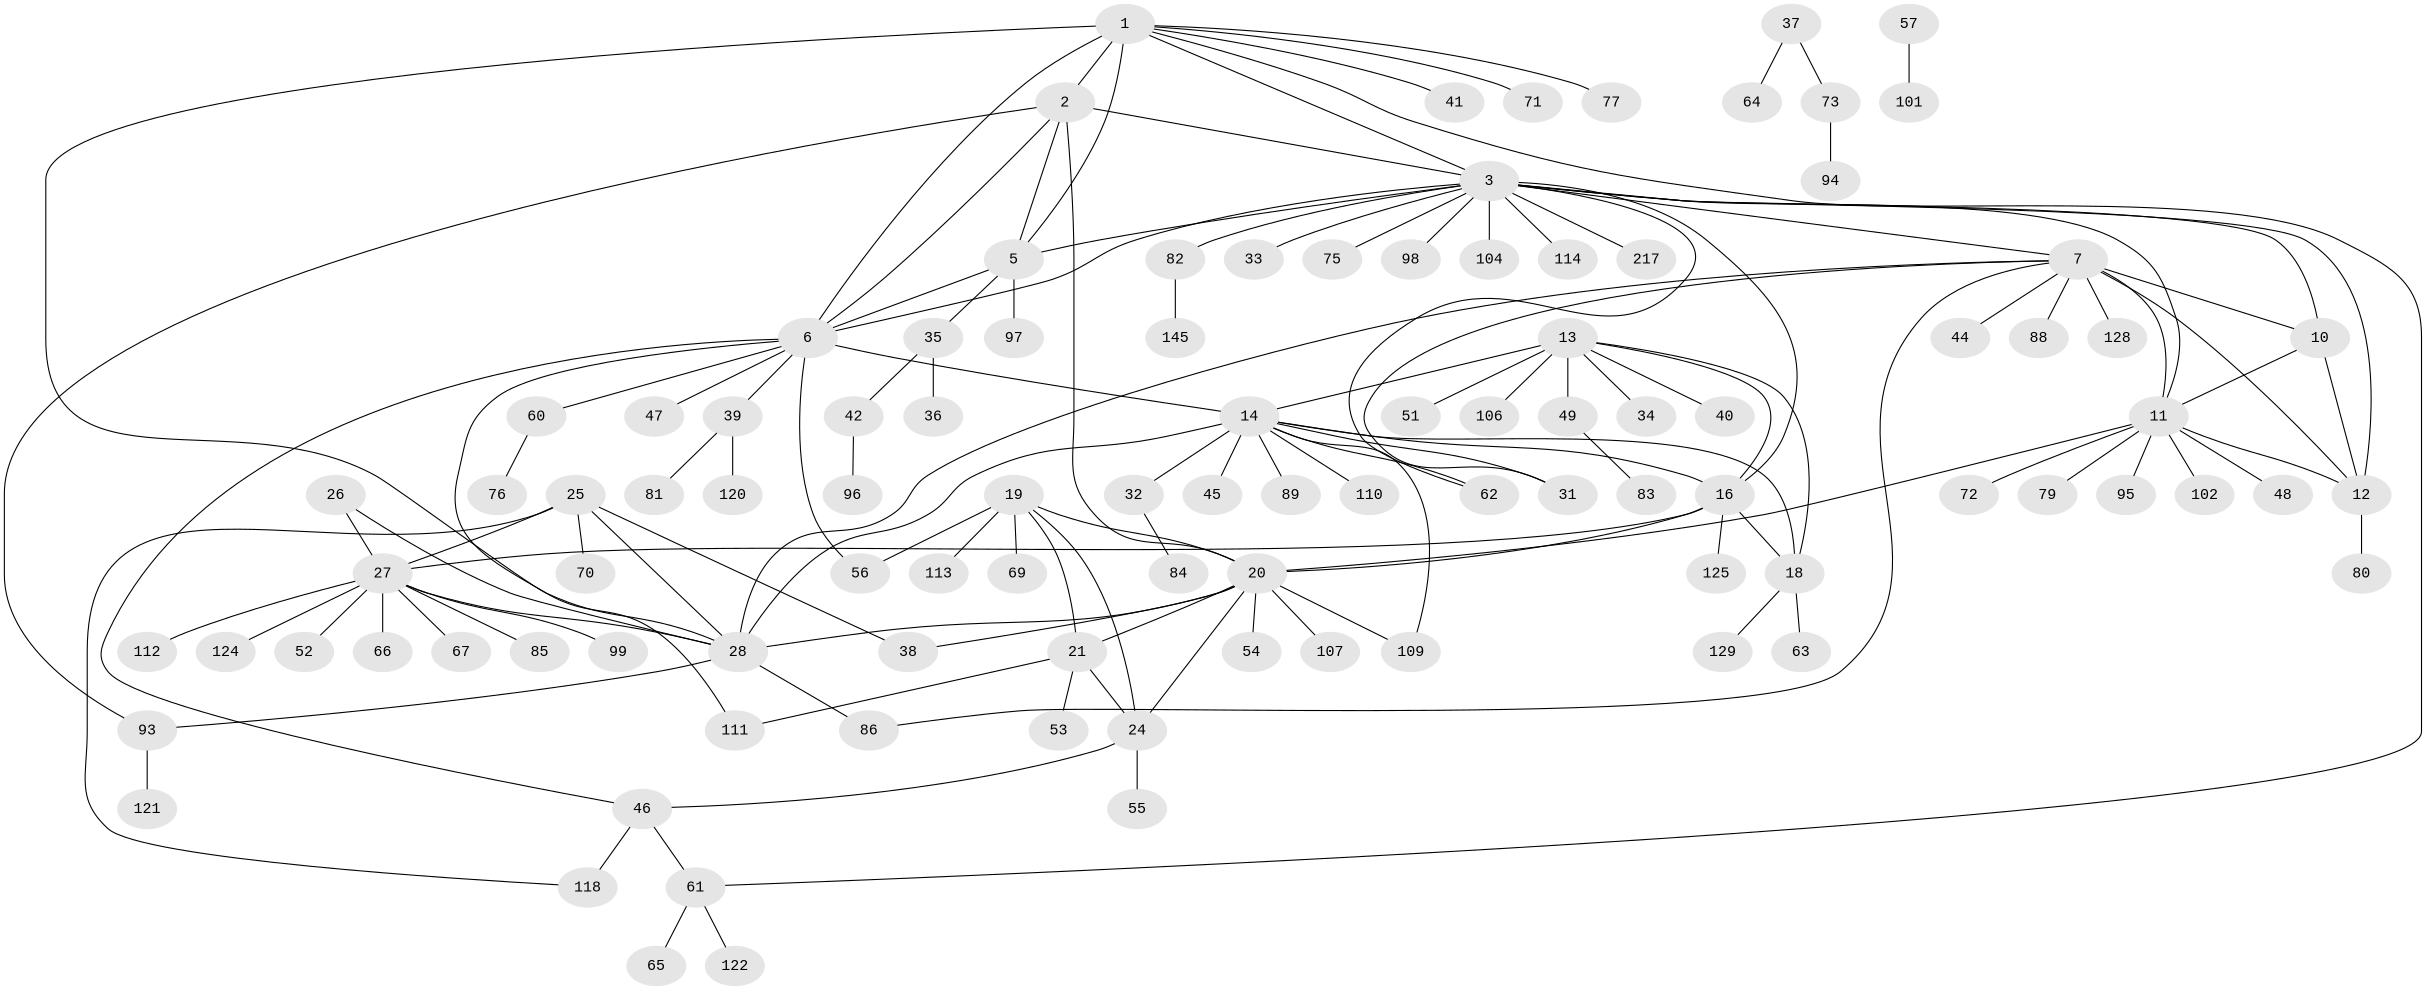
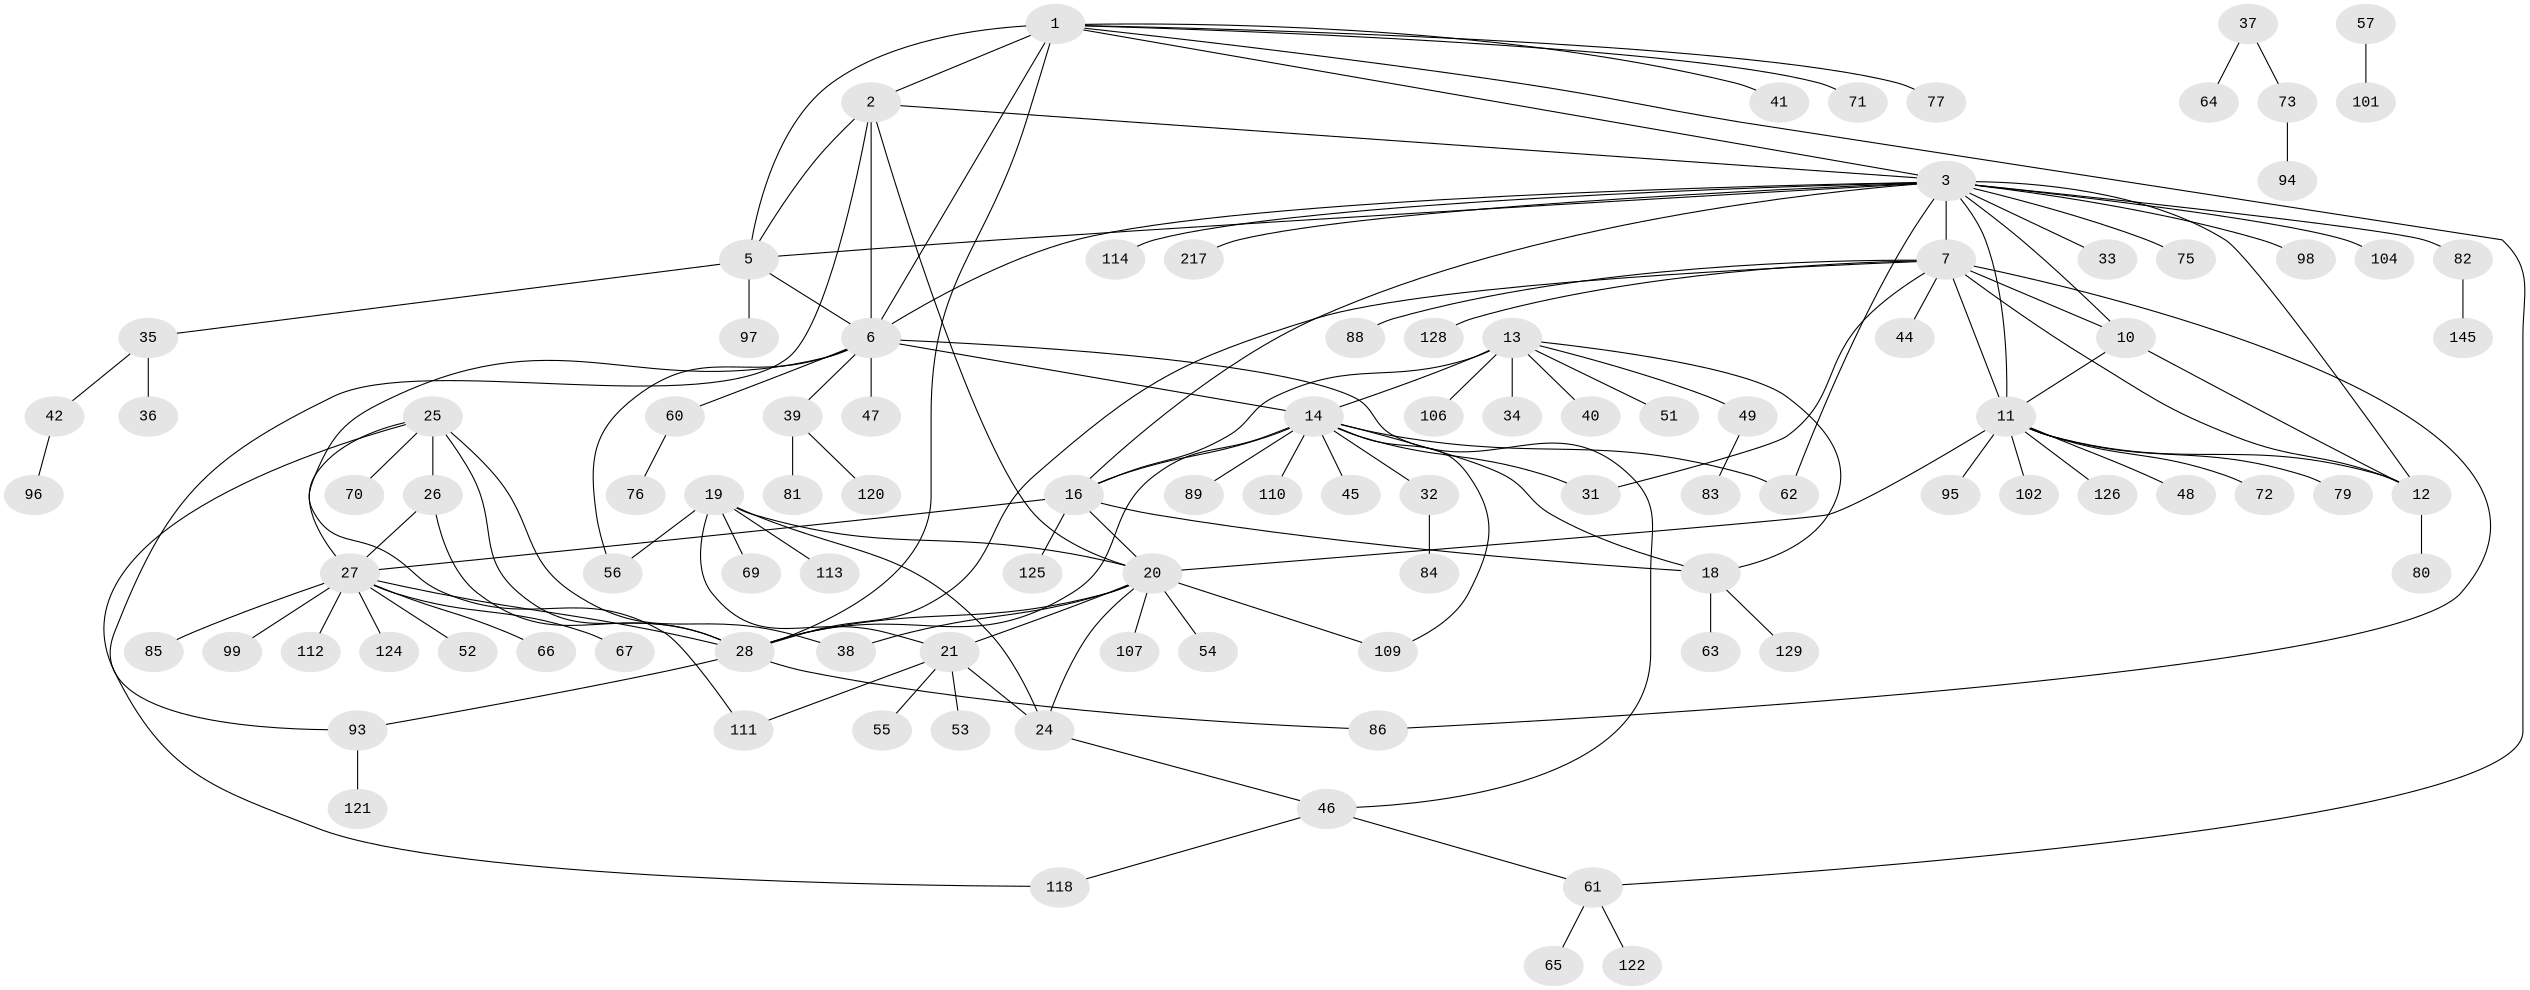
none -> (433, 456)
none -> (2108, 495)
(1137, 770) -> (911, 697)
